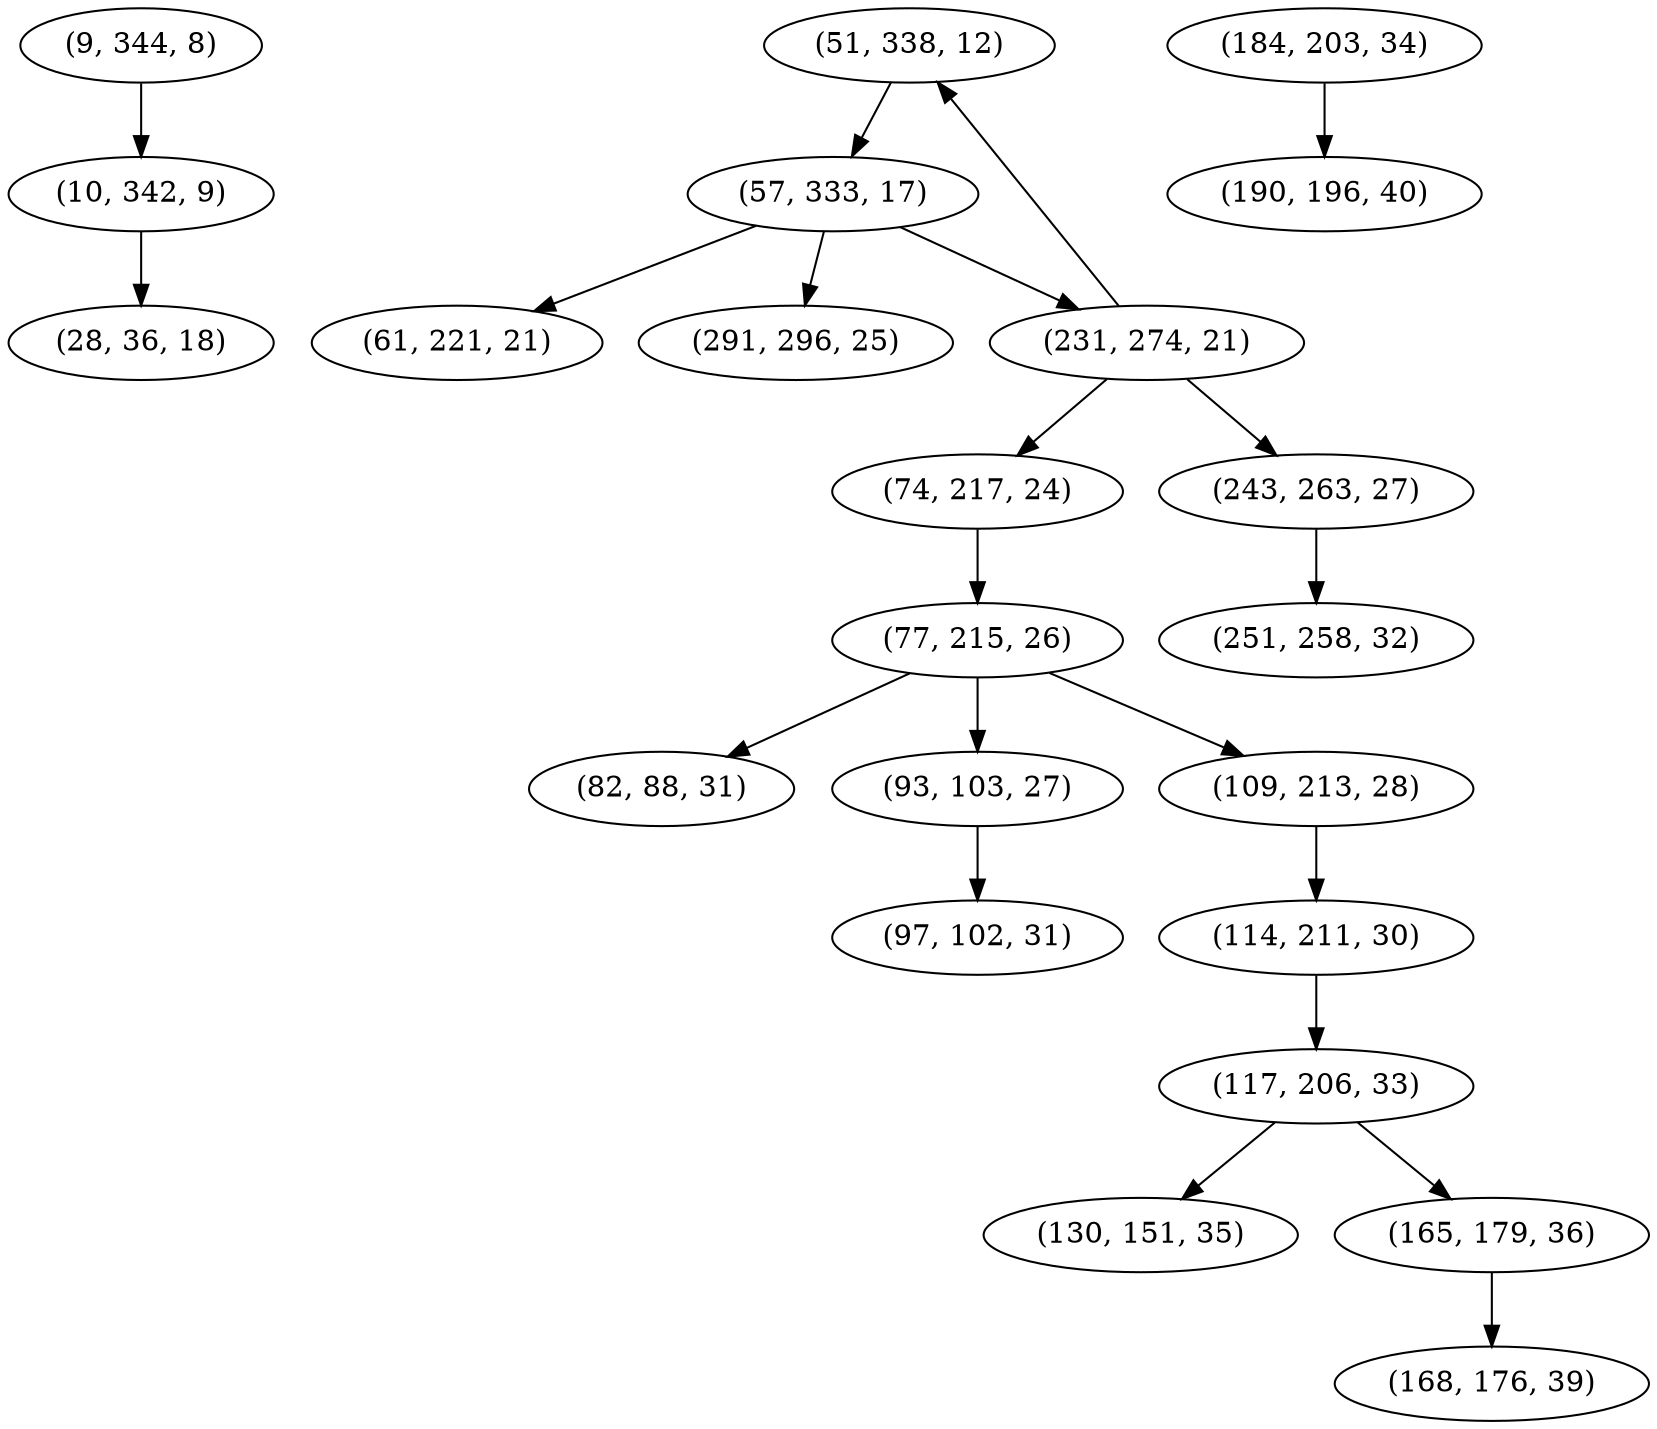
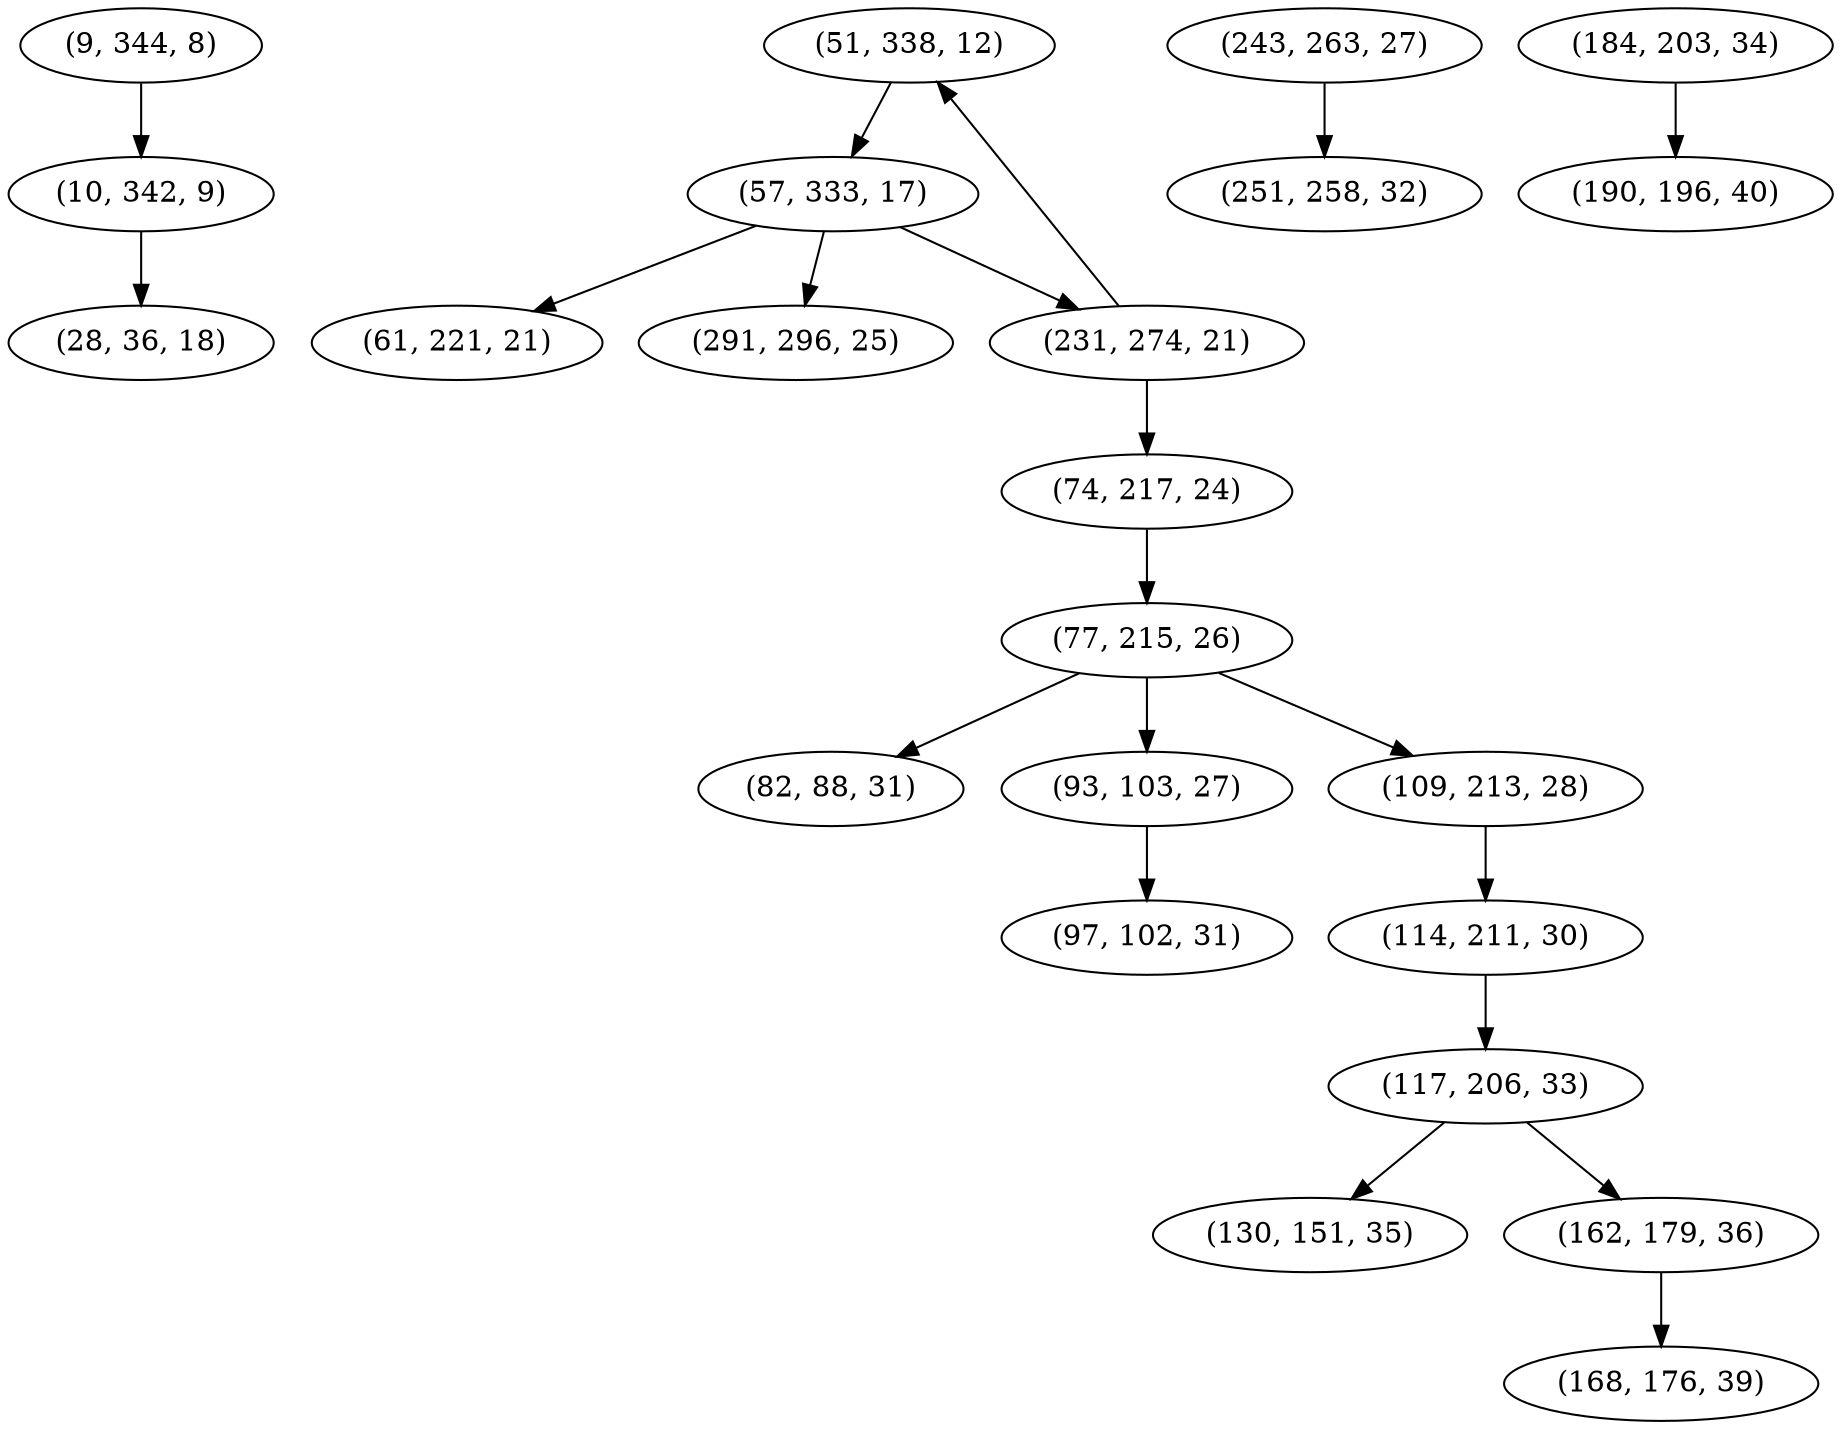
(1224, 411) -> none
(1492, 1235) -> (1661, 1235)
